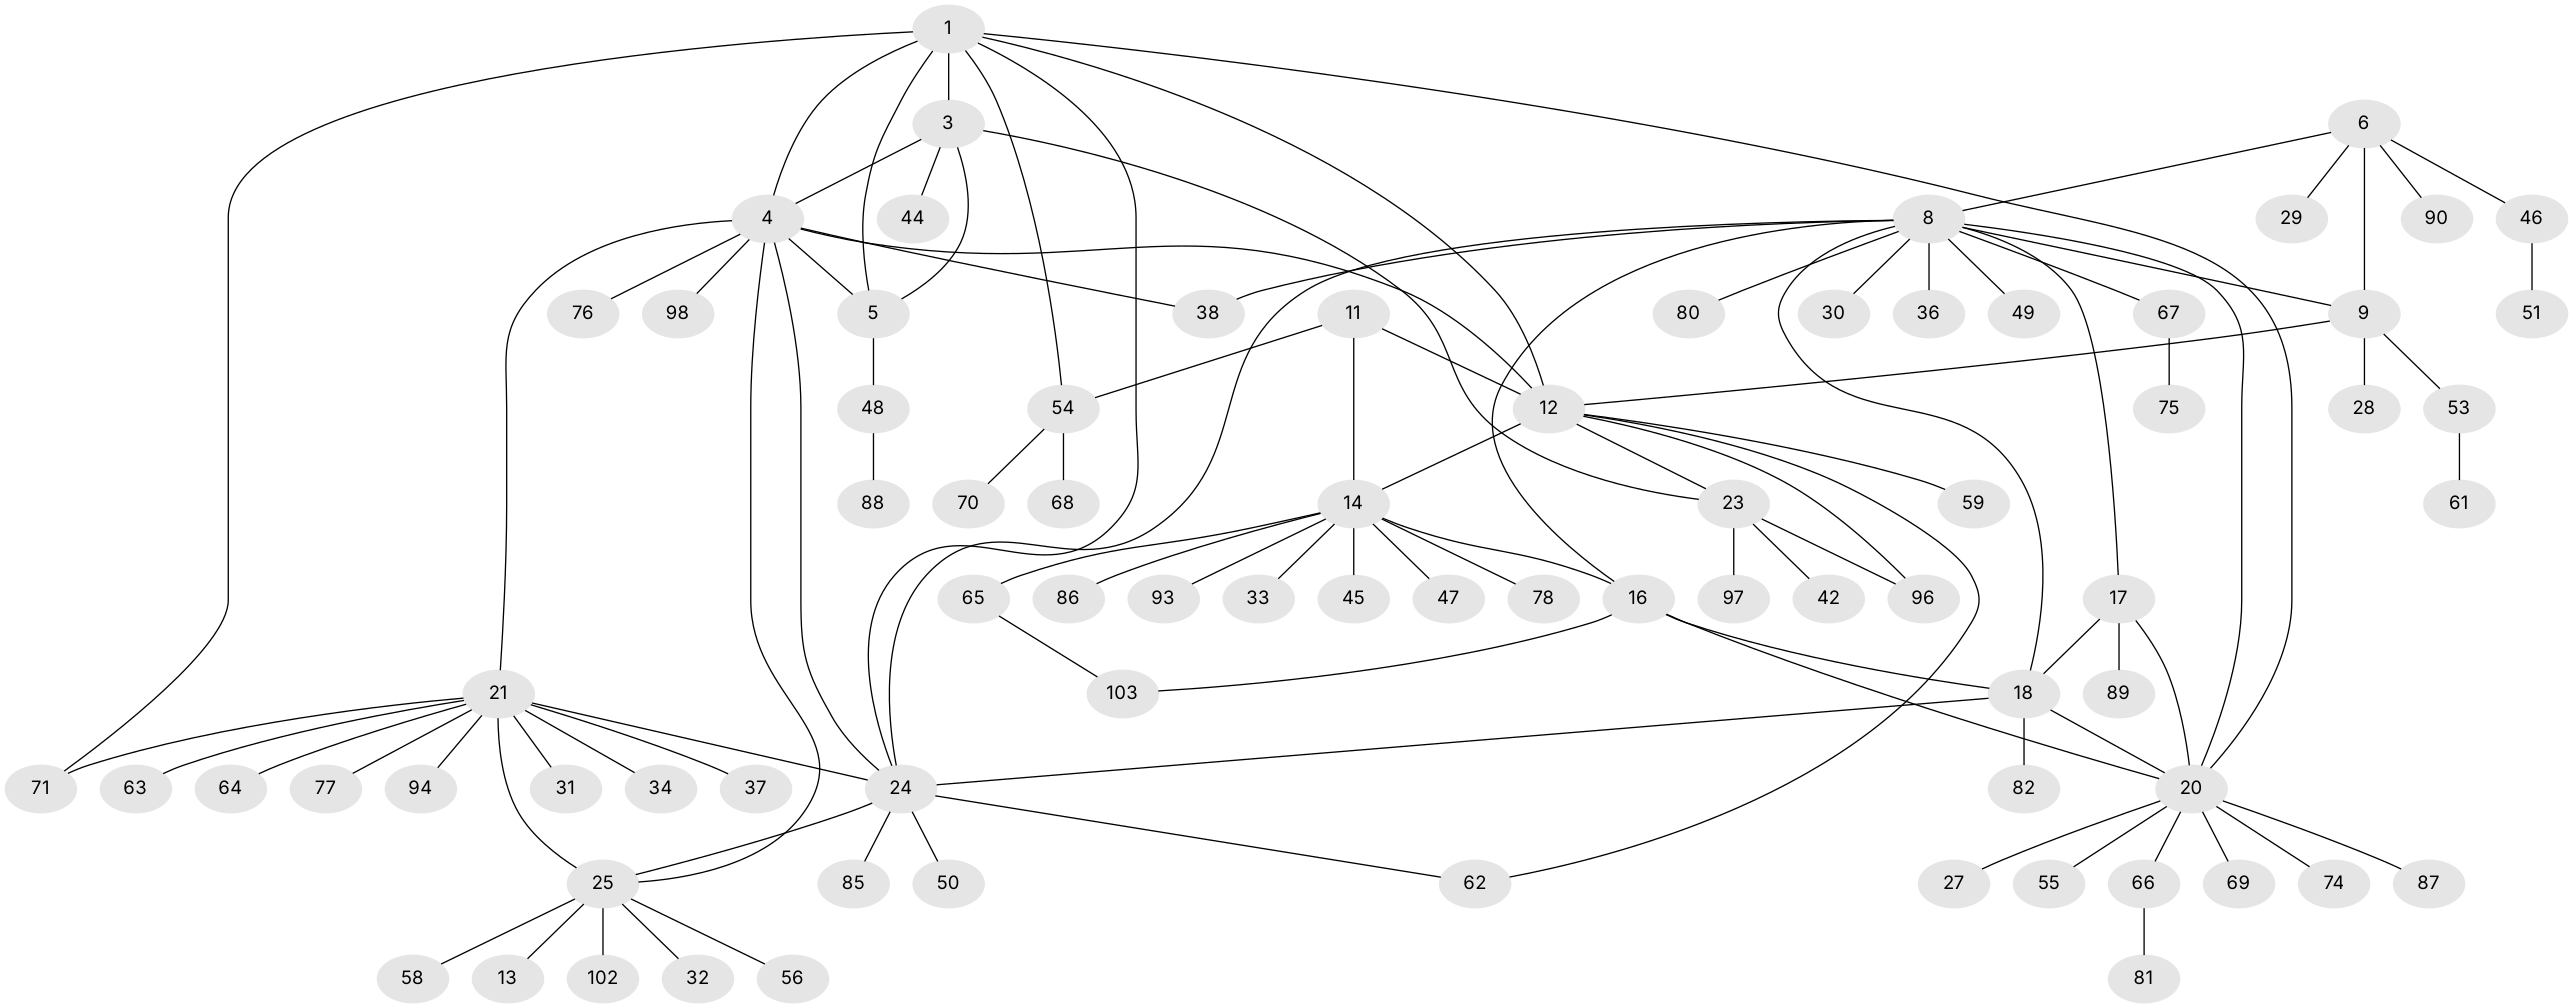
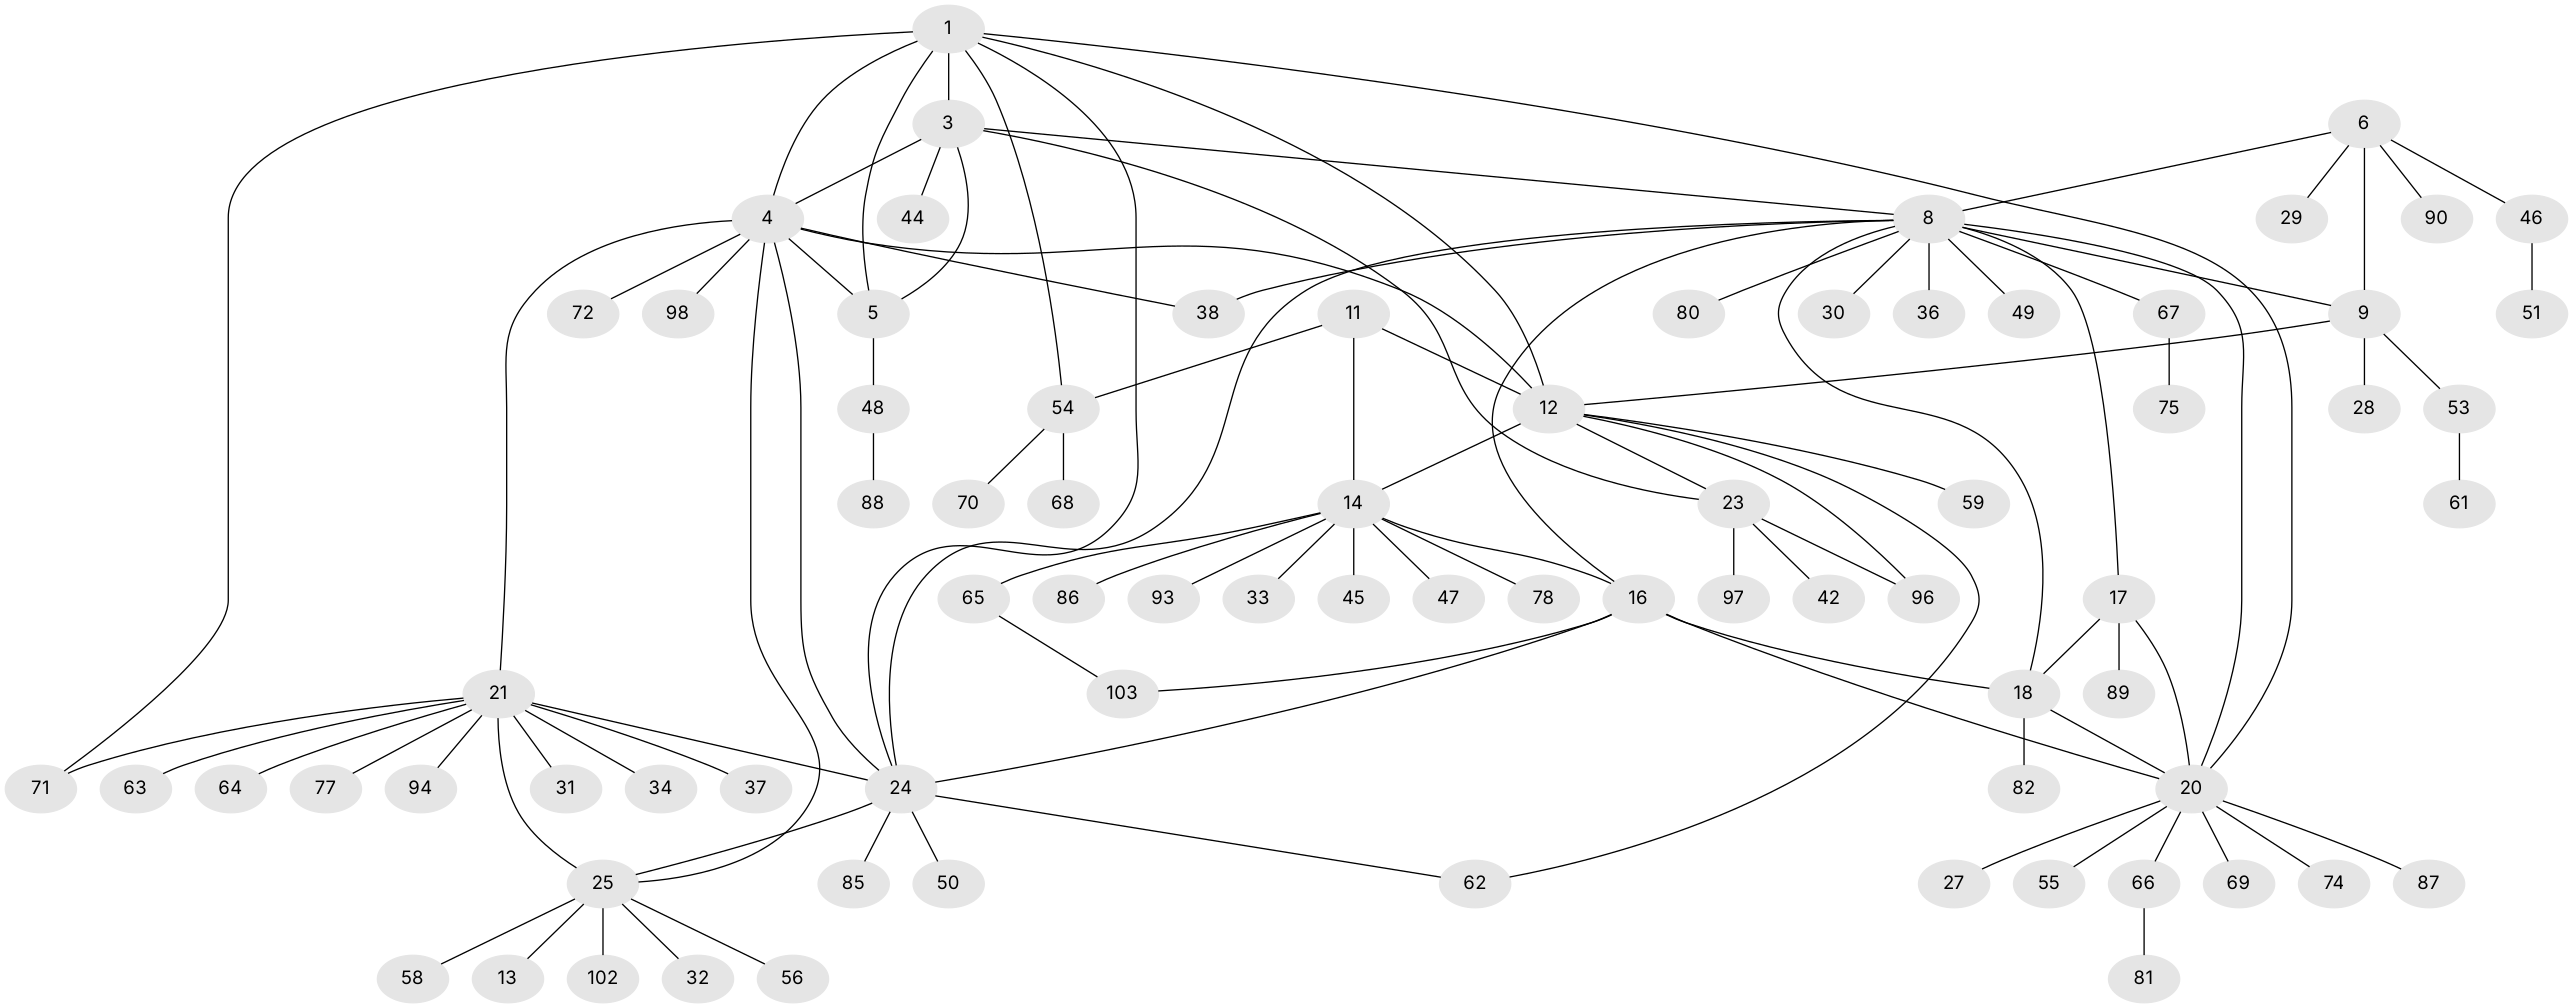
none -> (1439, 172)
(583, 314) -> (583, 314)
(1463, 742) -> (1277, 713)
